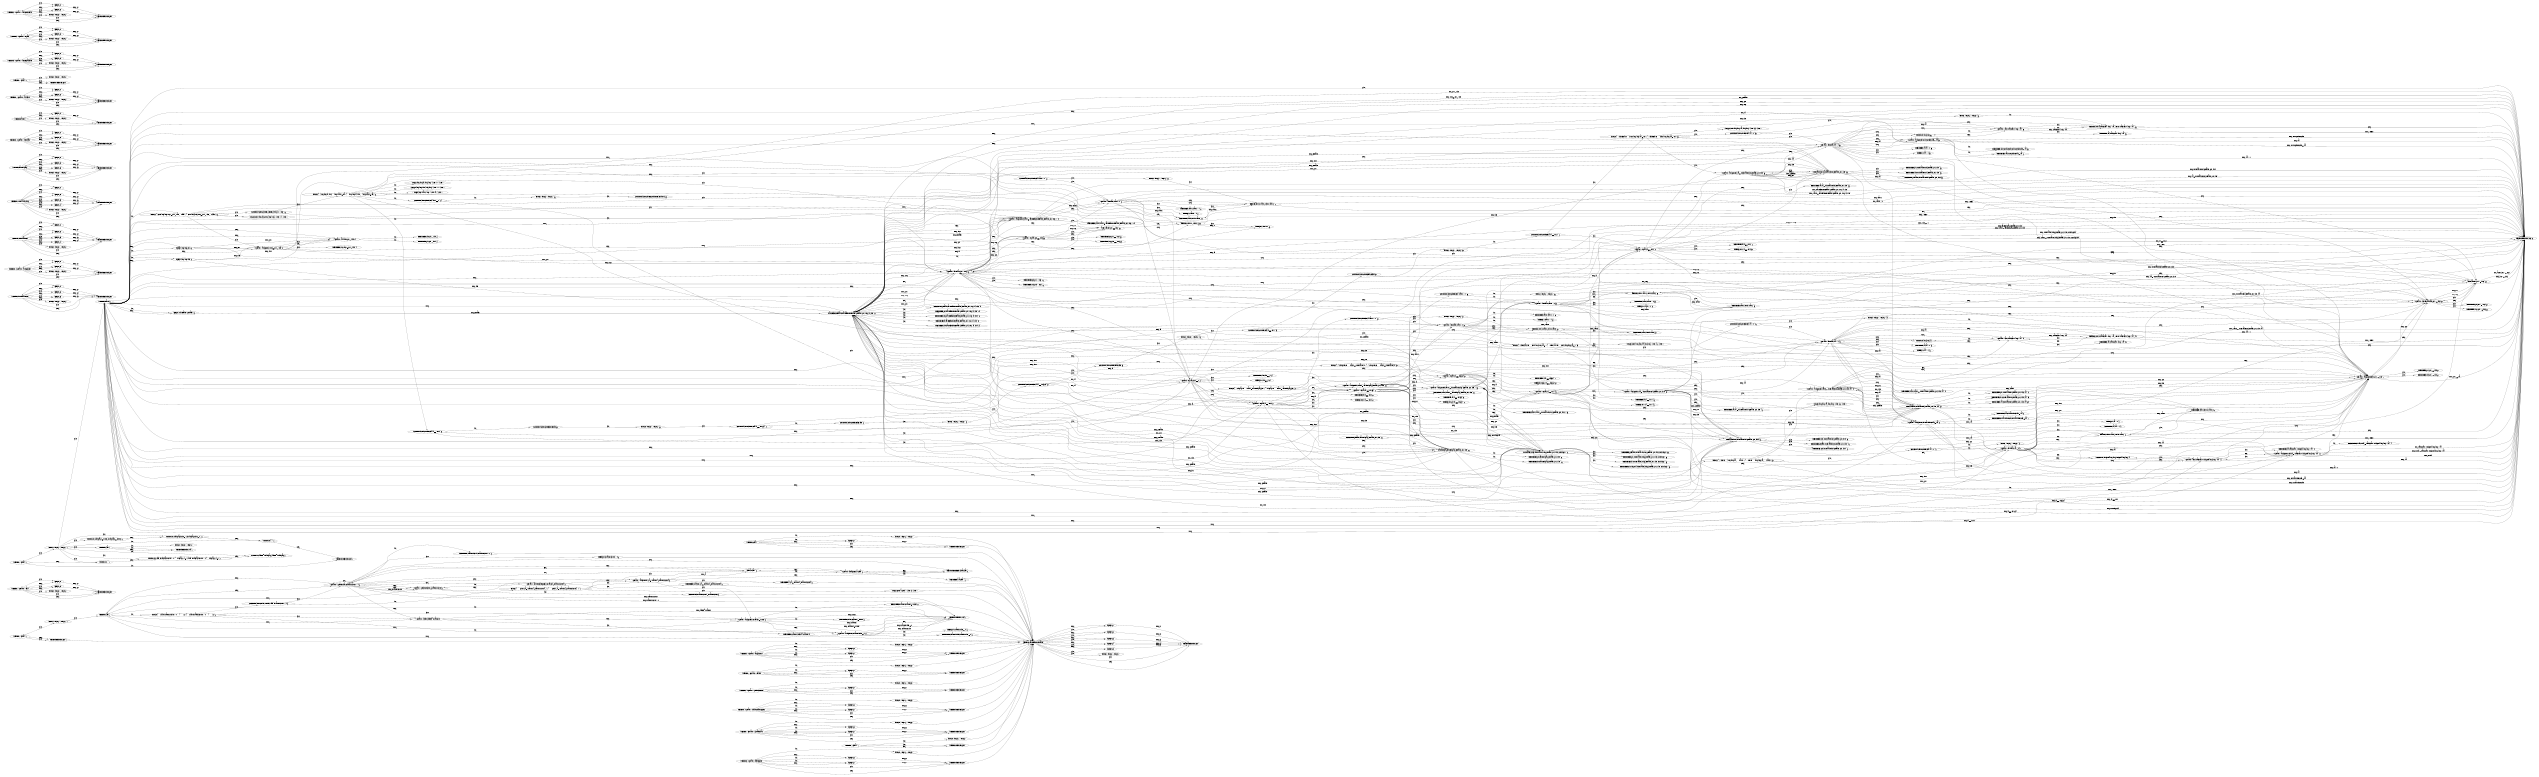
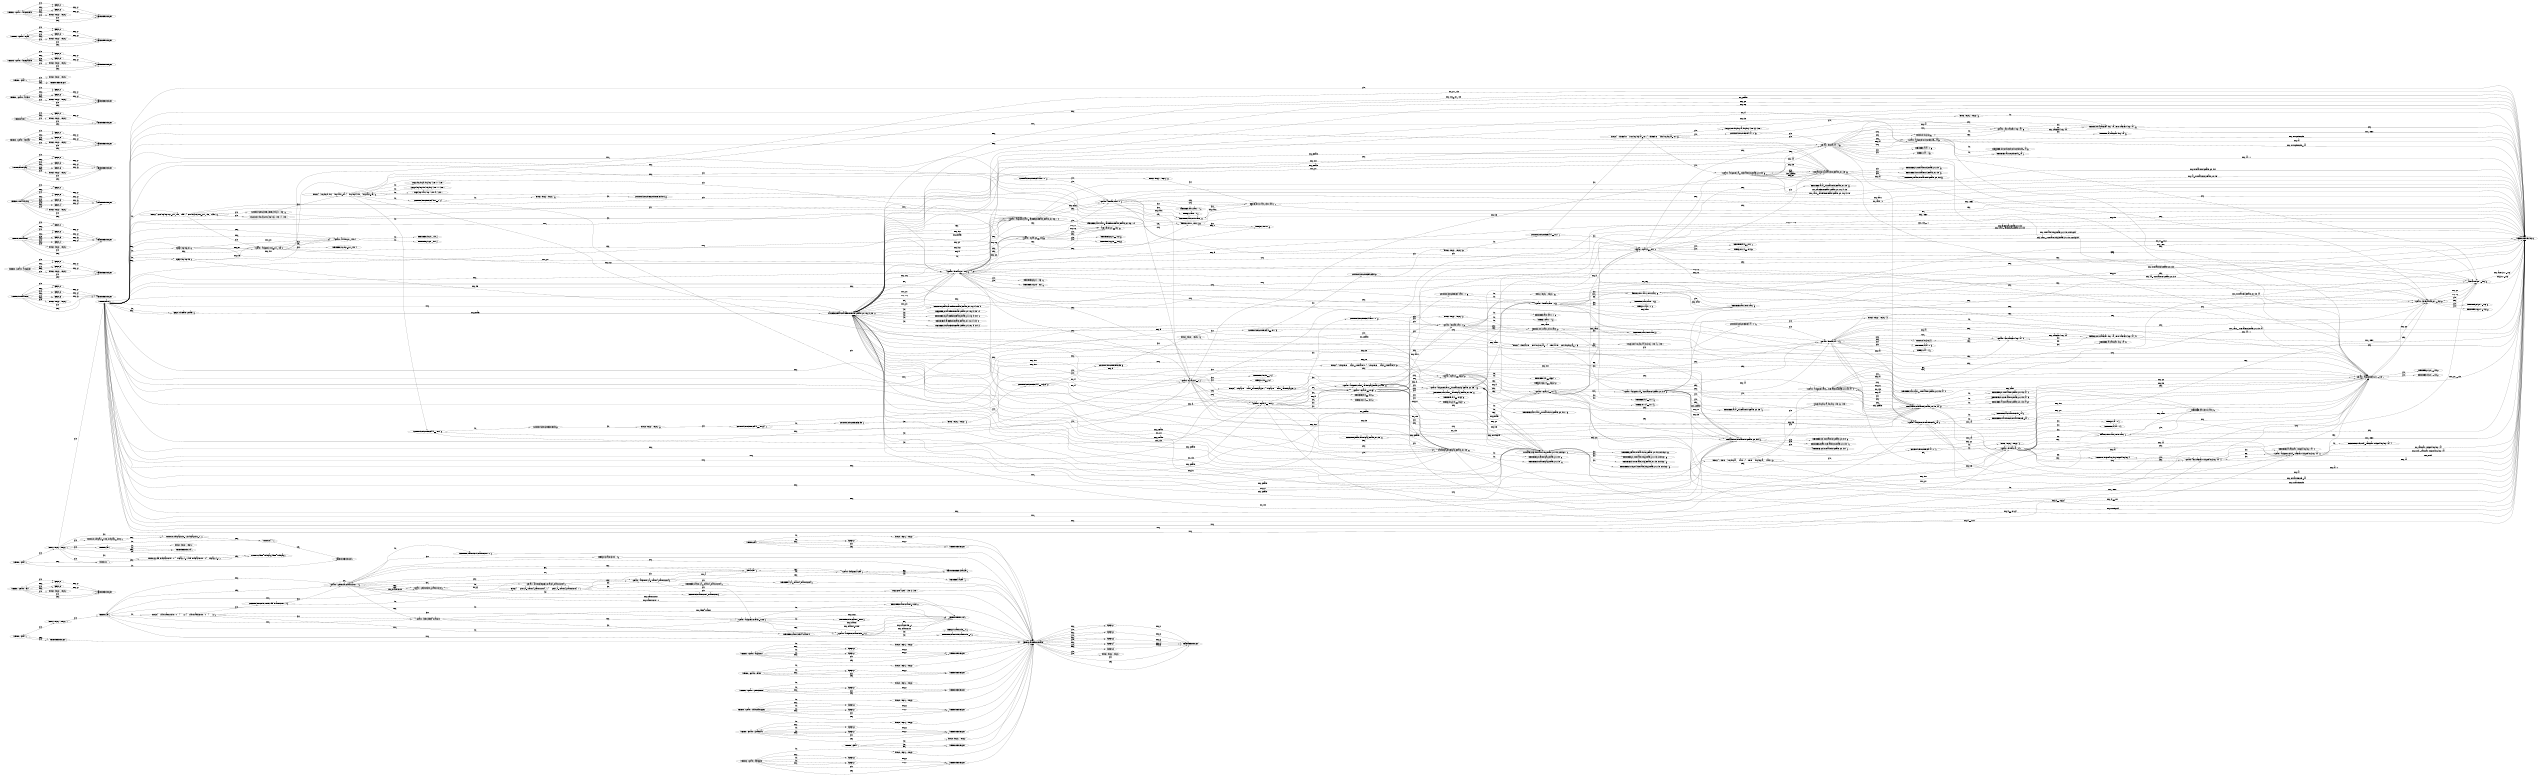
(2455, 377) -> (2455, 377)
(475, 588) -> (475, 588)
